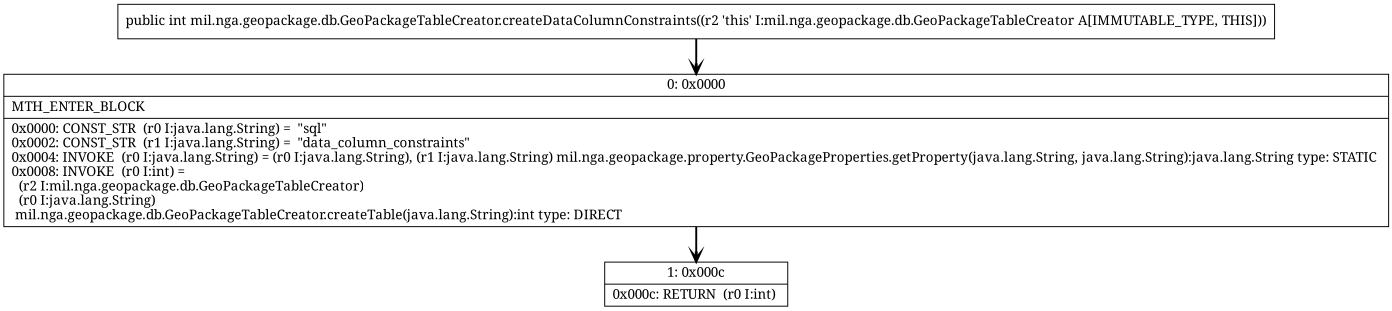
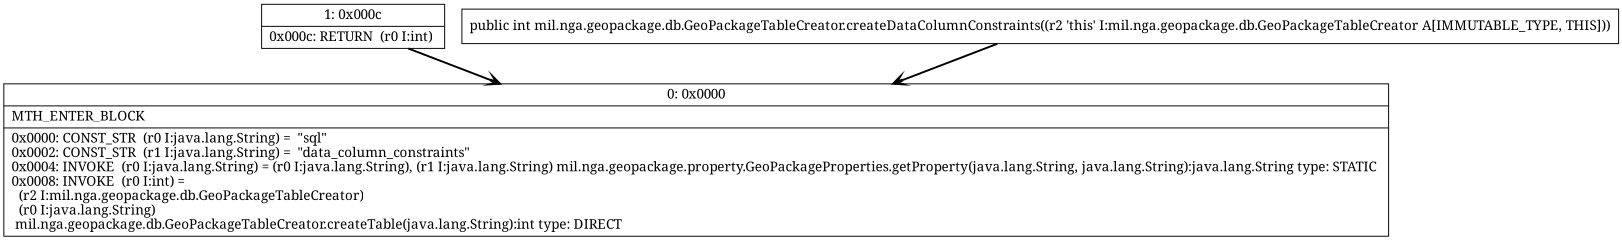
(696, 240) -> (450, 64)
